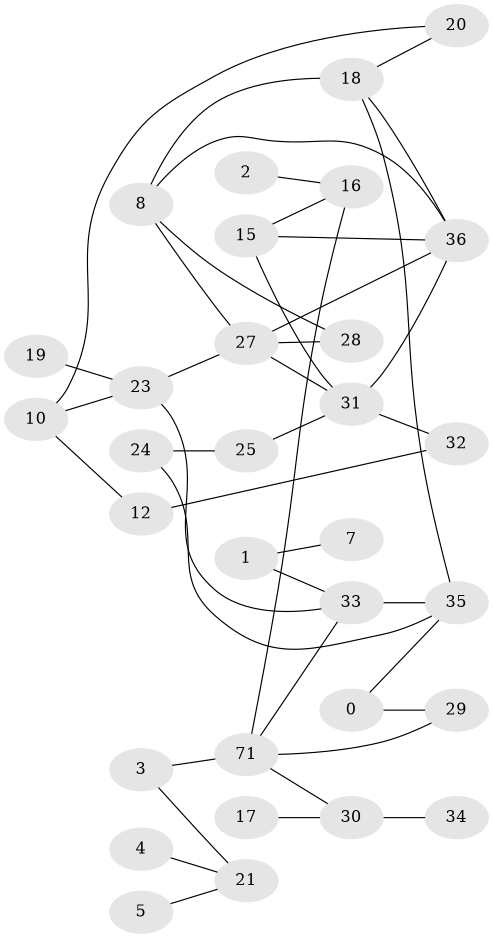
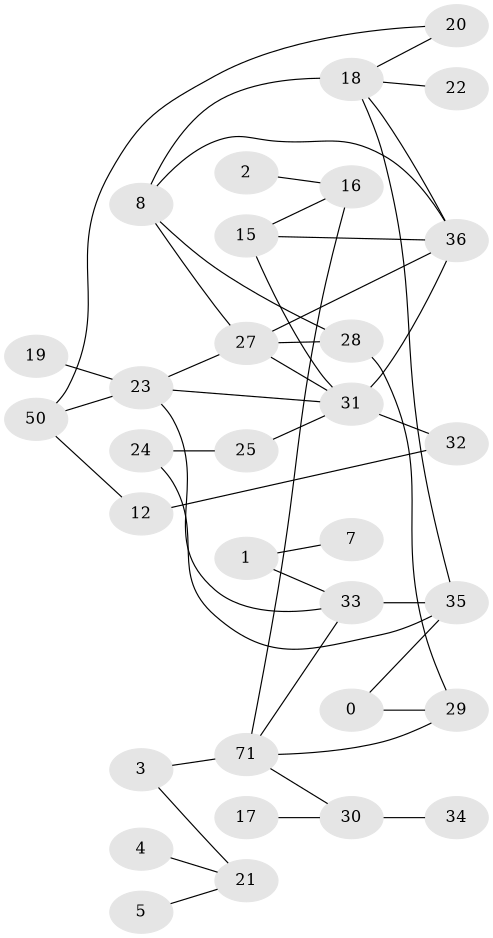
none -> (457, 89)
none -> (246, 396)
(36, 419) -> (36, 419)
none -> (412, 522)
